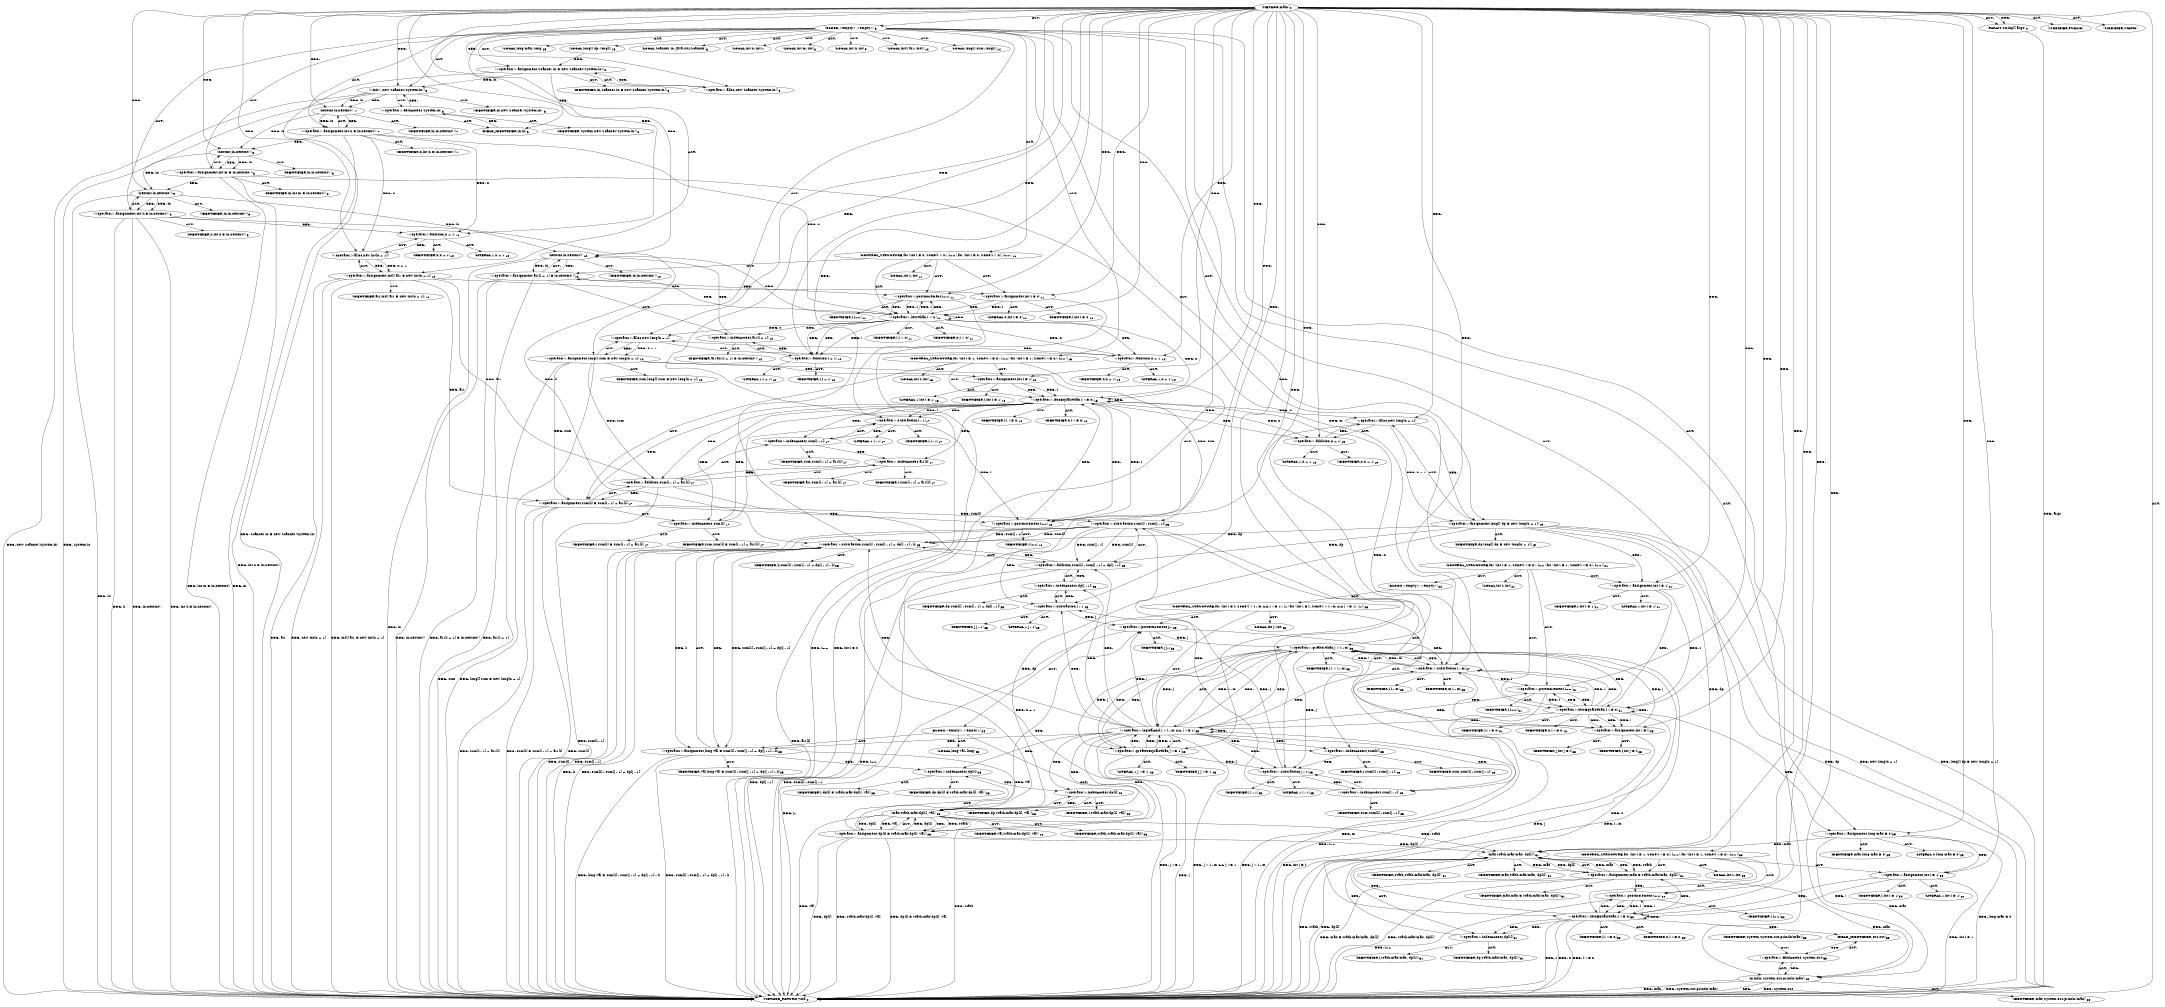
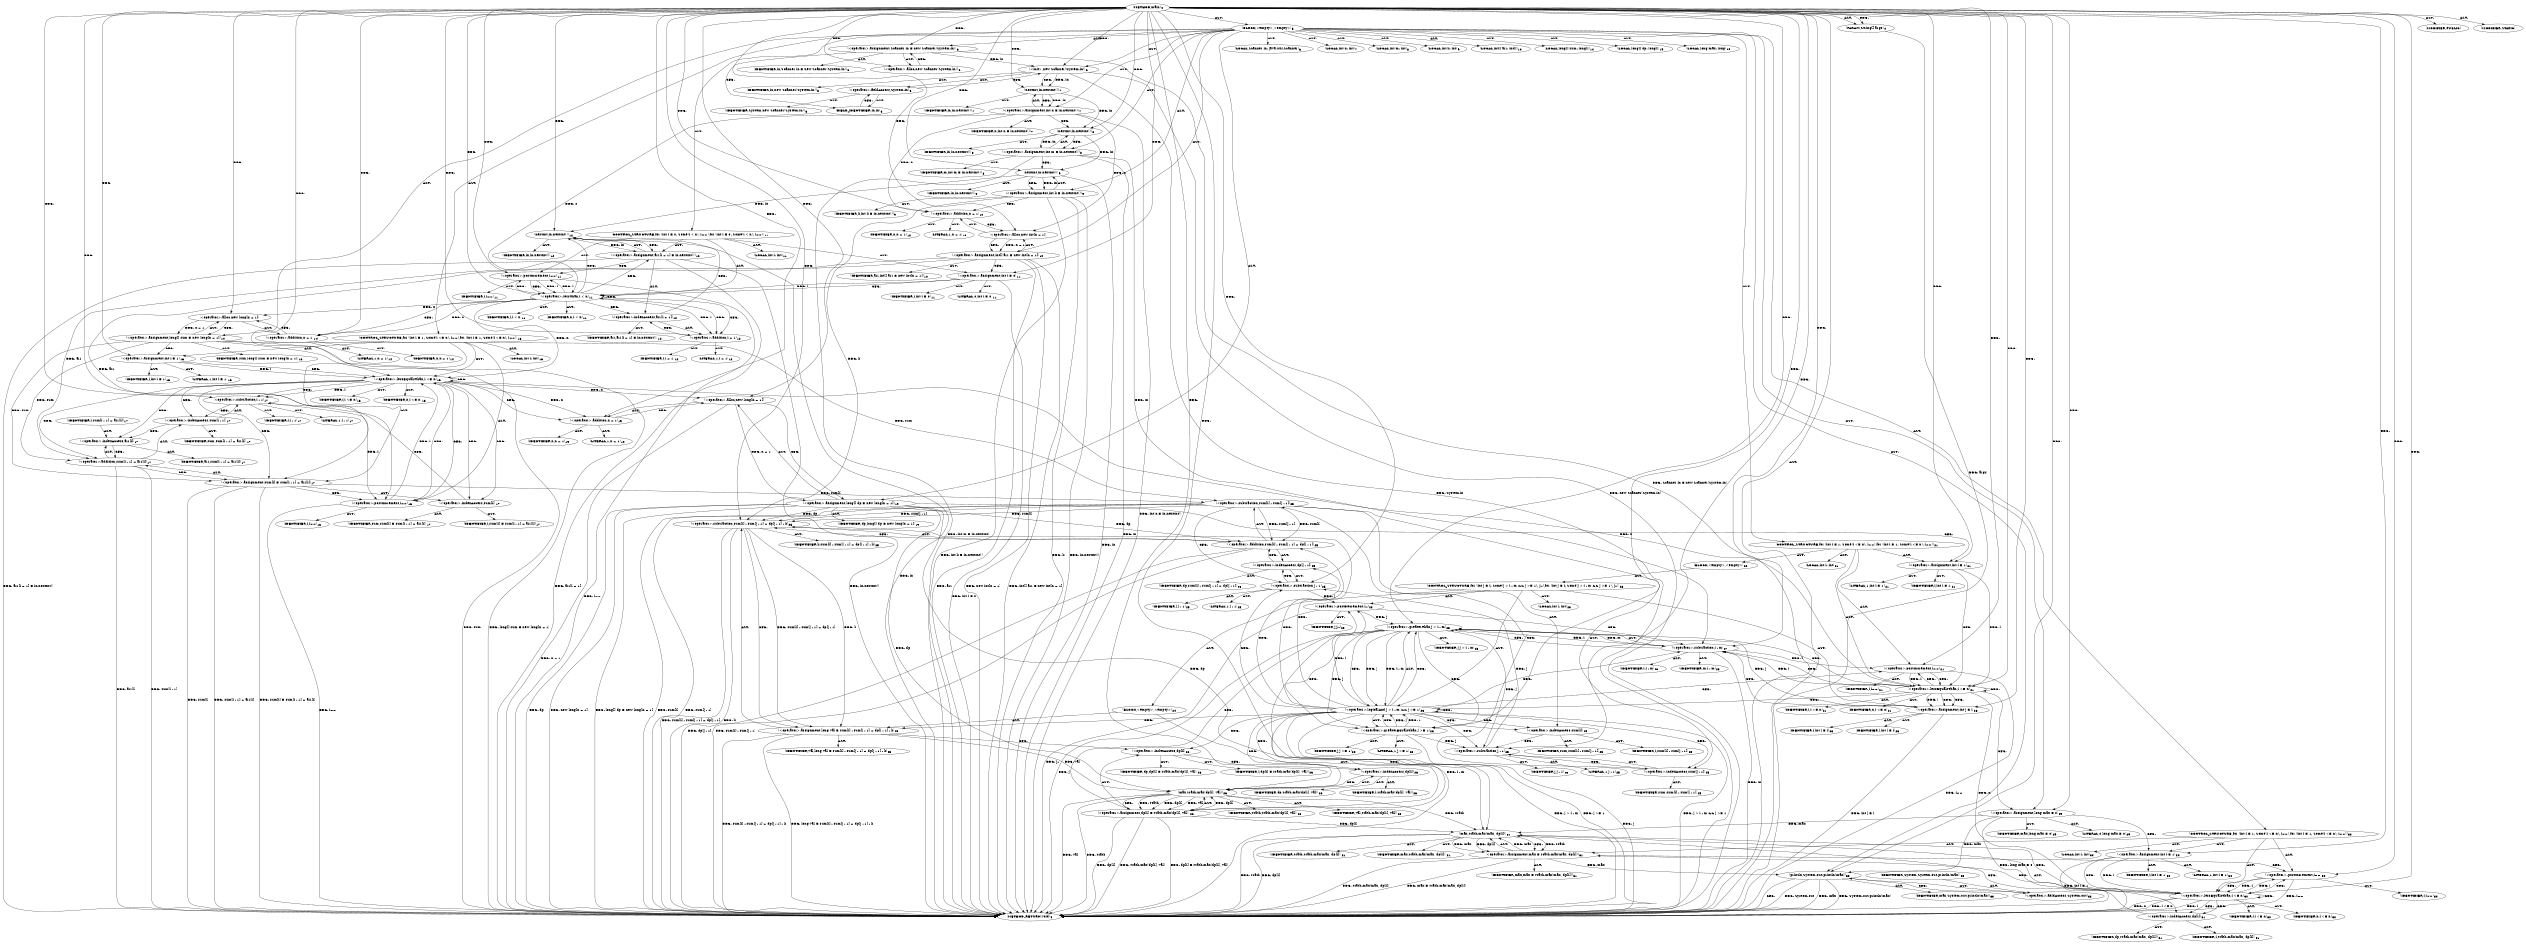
(573, 59) -> (978, 17)
(905, 471) -> (103, 430)
(1836, 493) -> (2058, 442)
(958, 751) -> none
(1863, 937) -> none
